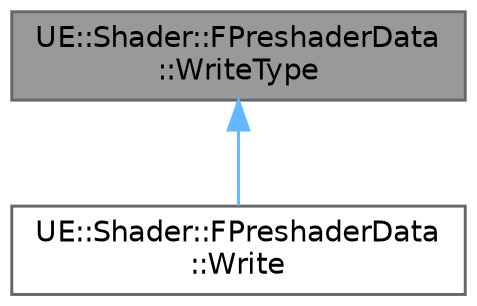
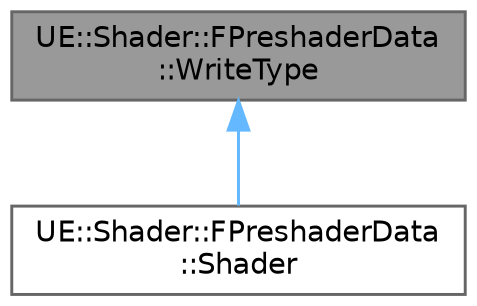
(239, 250) -> (239, 250)
